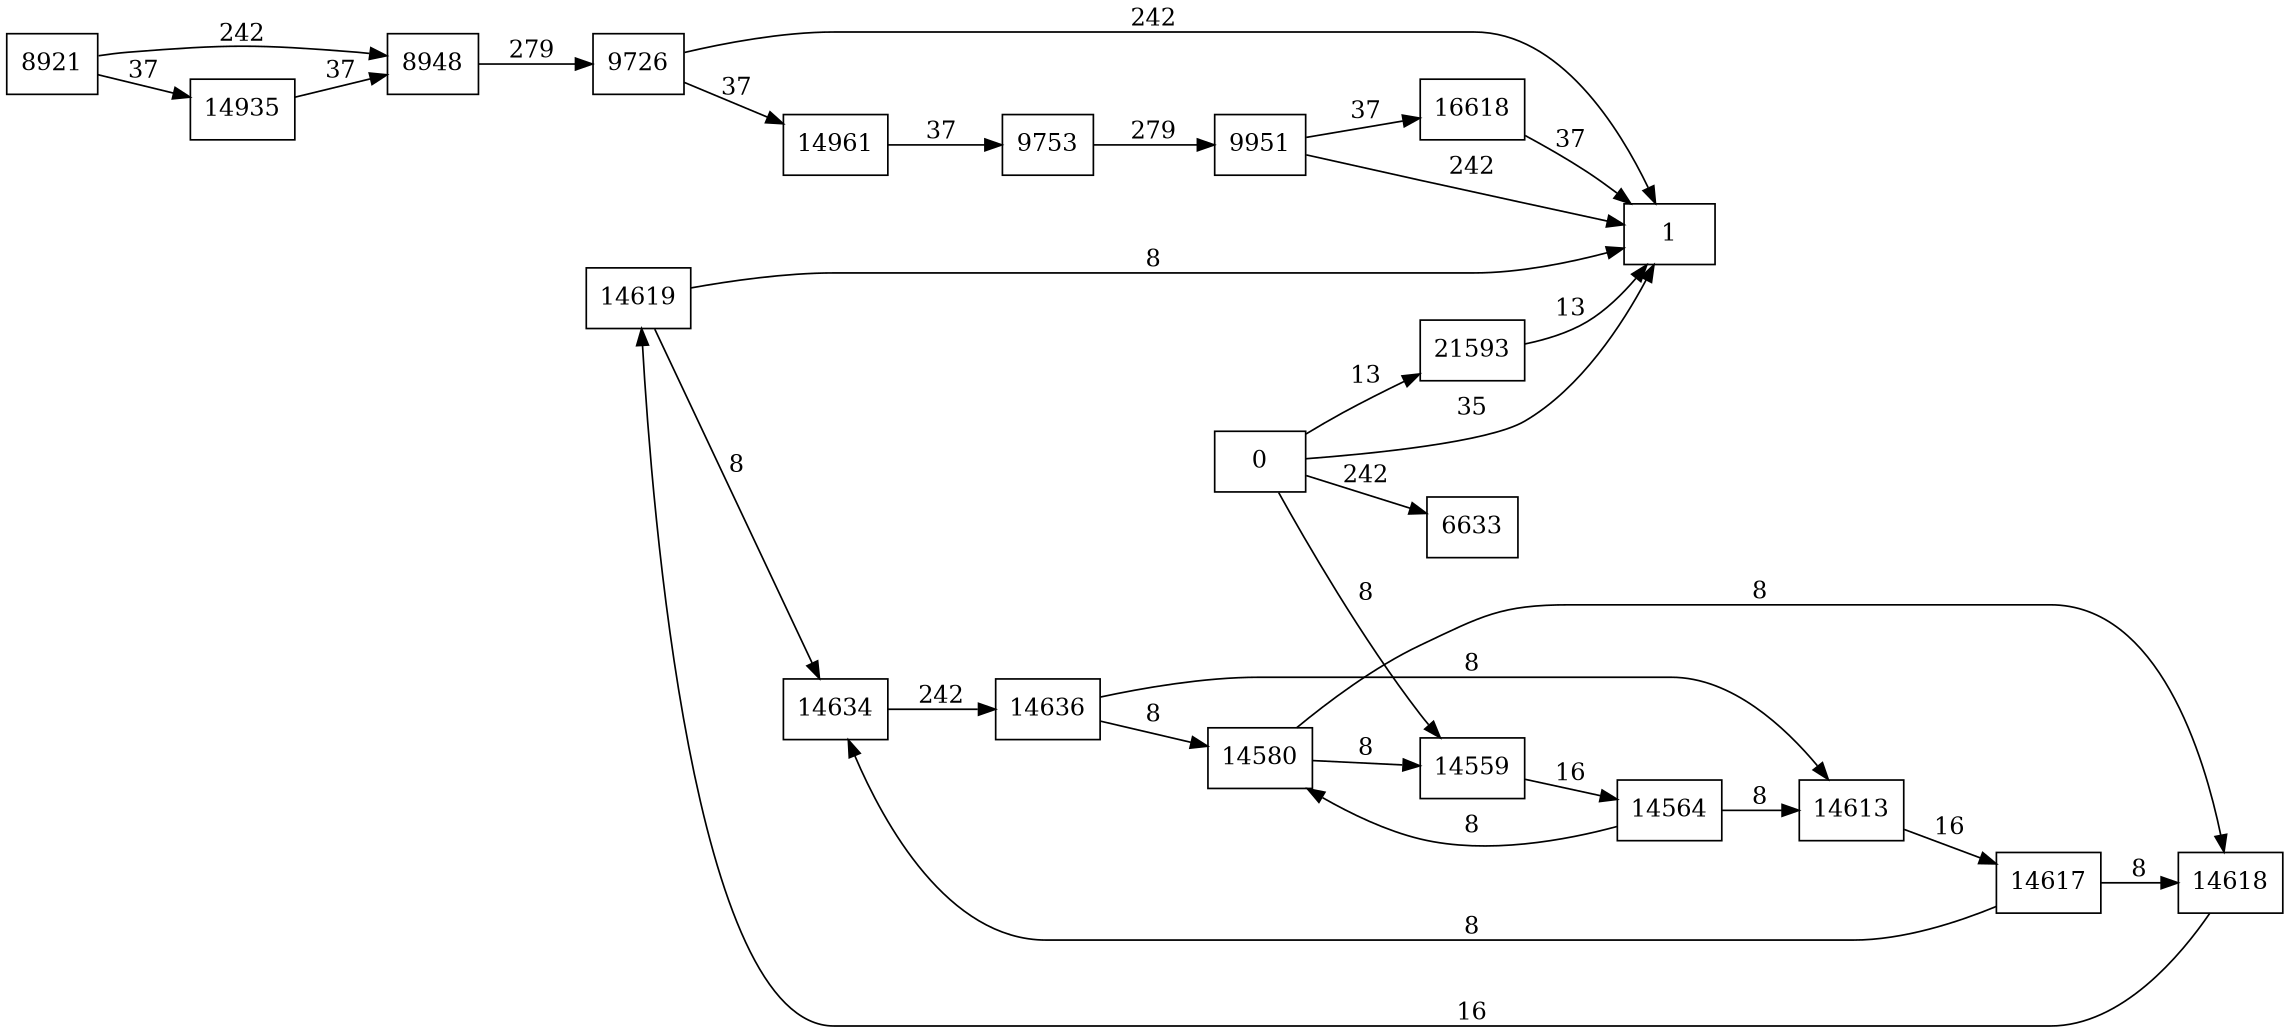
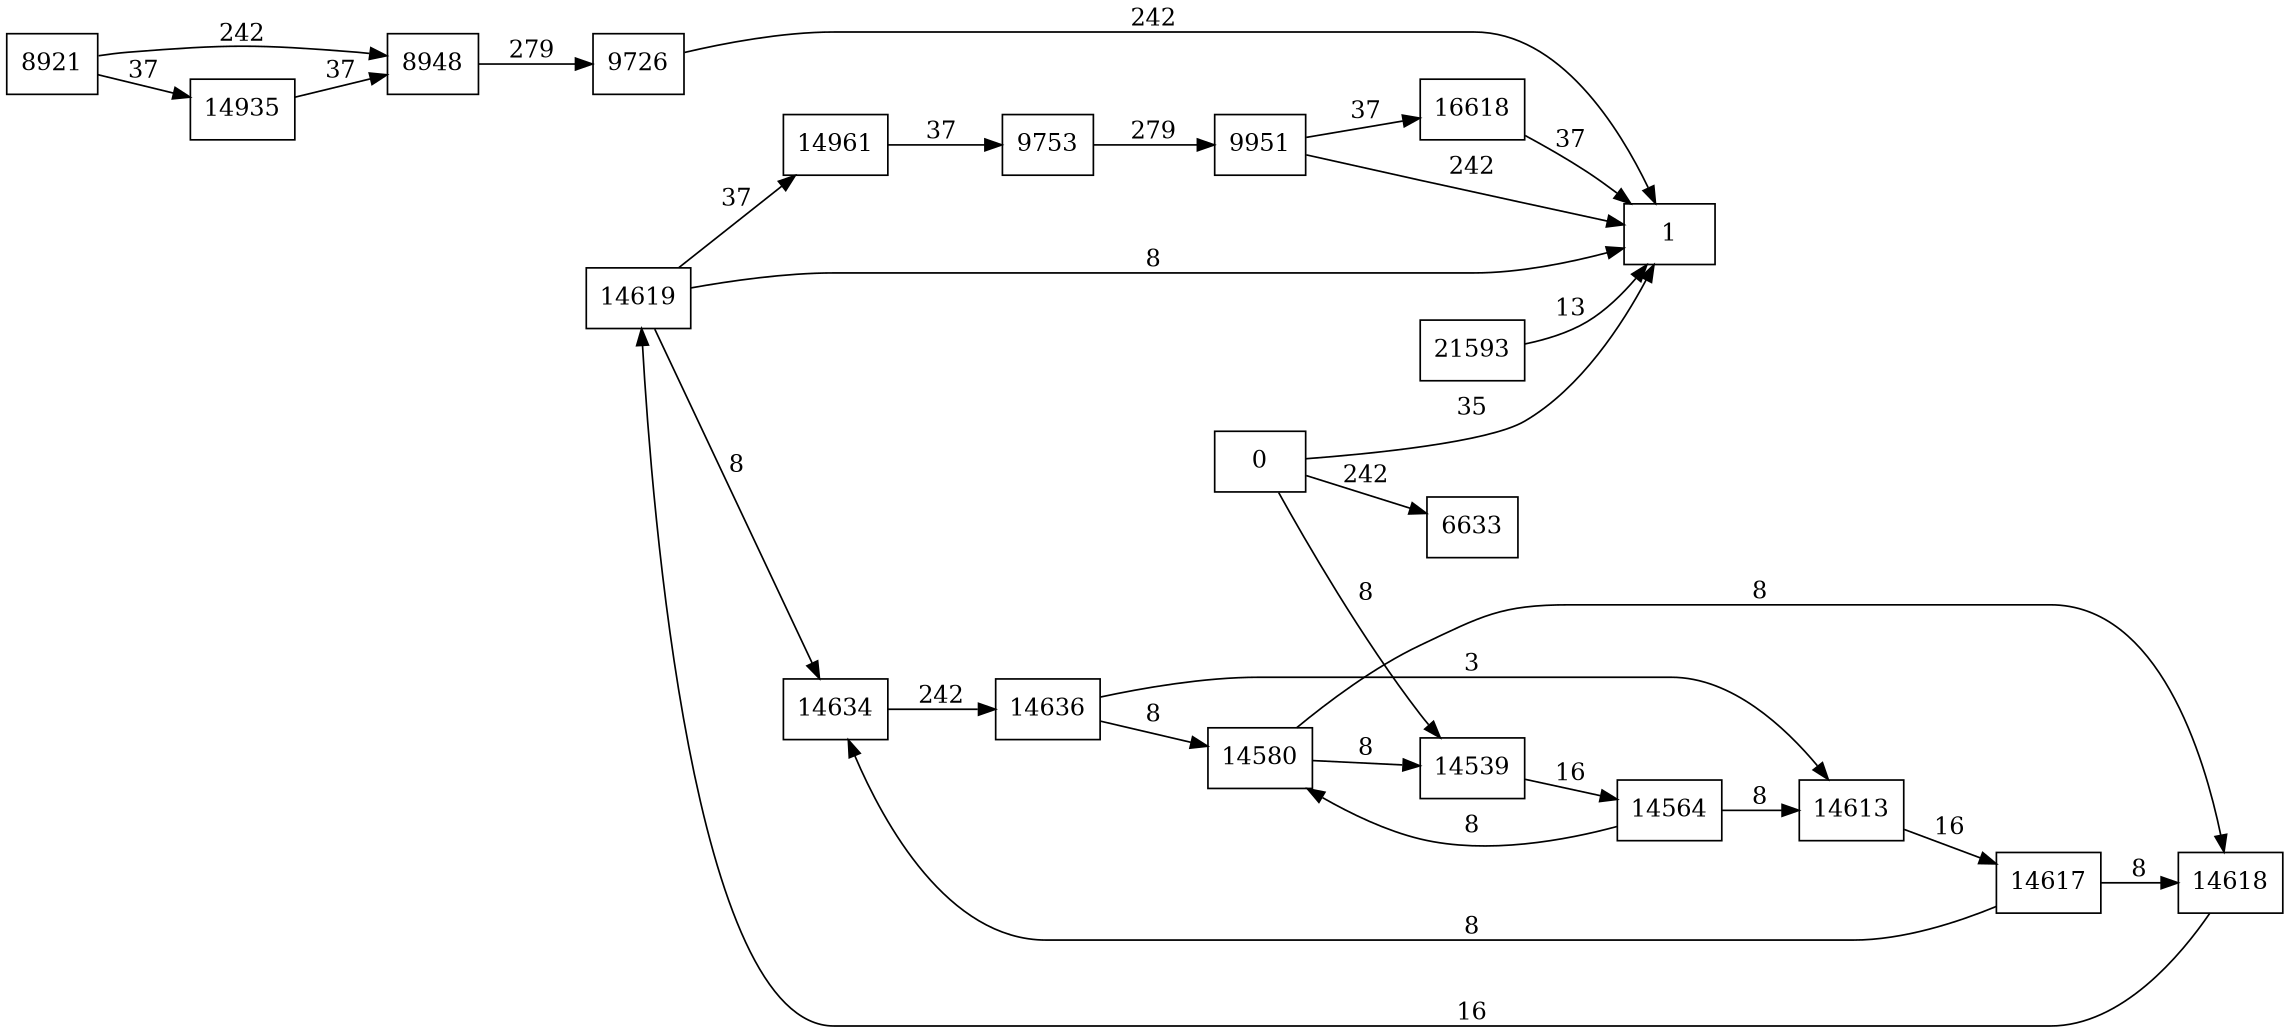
(726, 100) -> (730, 227)
(1354, 407) -> none
(1472, 665) -> (1472, 665)
(1472, 768) -> (1472, 768)
